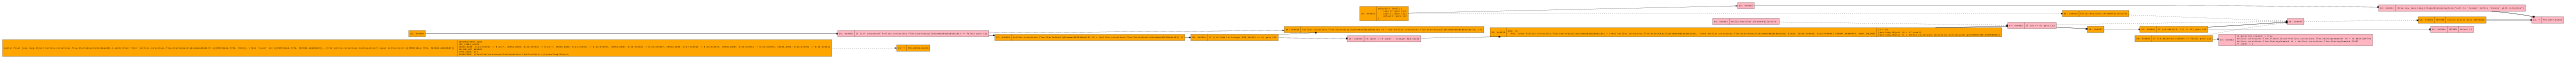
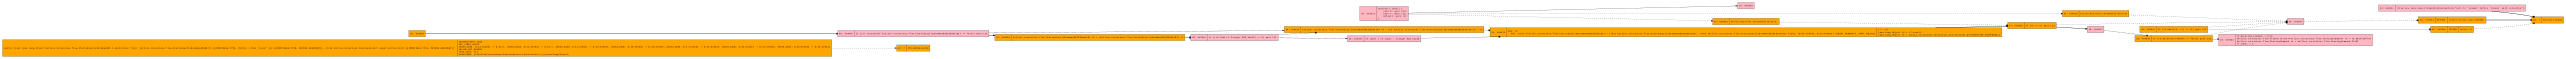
(2065, 6) -> none
(1384, 14) -> (1384, 14)
none -> (1560, 17)
(2466, 20) -> (2466, 20)
(2548, 20) -> (2548, 20)
(1746, 22) -> (1746, 22)
(2247, 25) -> (2247, 25)
(2032, 26) -> (2032, 26)
none -> (2504, 27)
(2071, 28) -> (2071, 28)
(2096, 29) -> (2096, 29)
(2121, 29) -> (2125, 33)
(2452, 29) -> (2452, 29)
none -> (1486, 30)
(1187, 37) -> (1187, 37)
(1235, 37) -> (1235, 37)
(1312, 38) -> (1312, 38)
